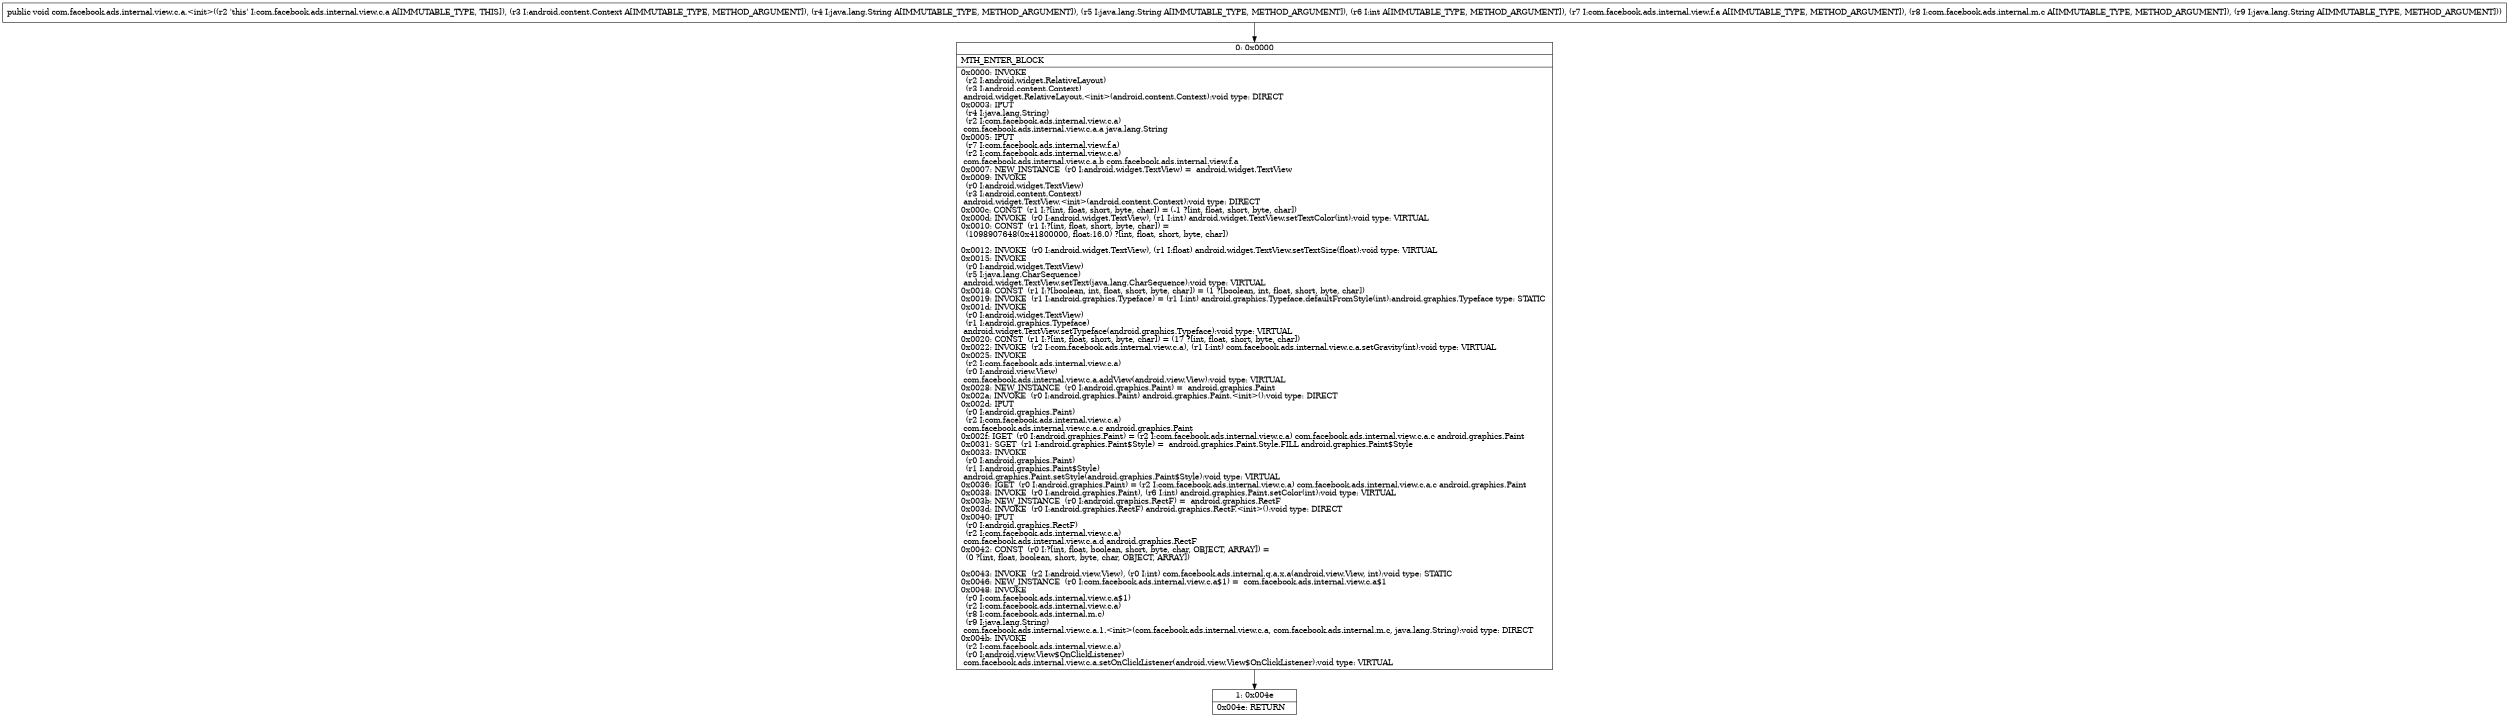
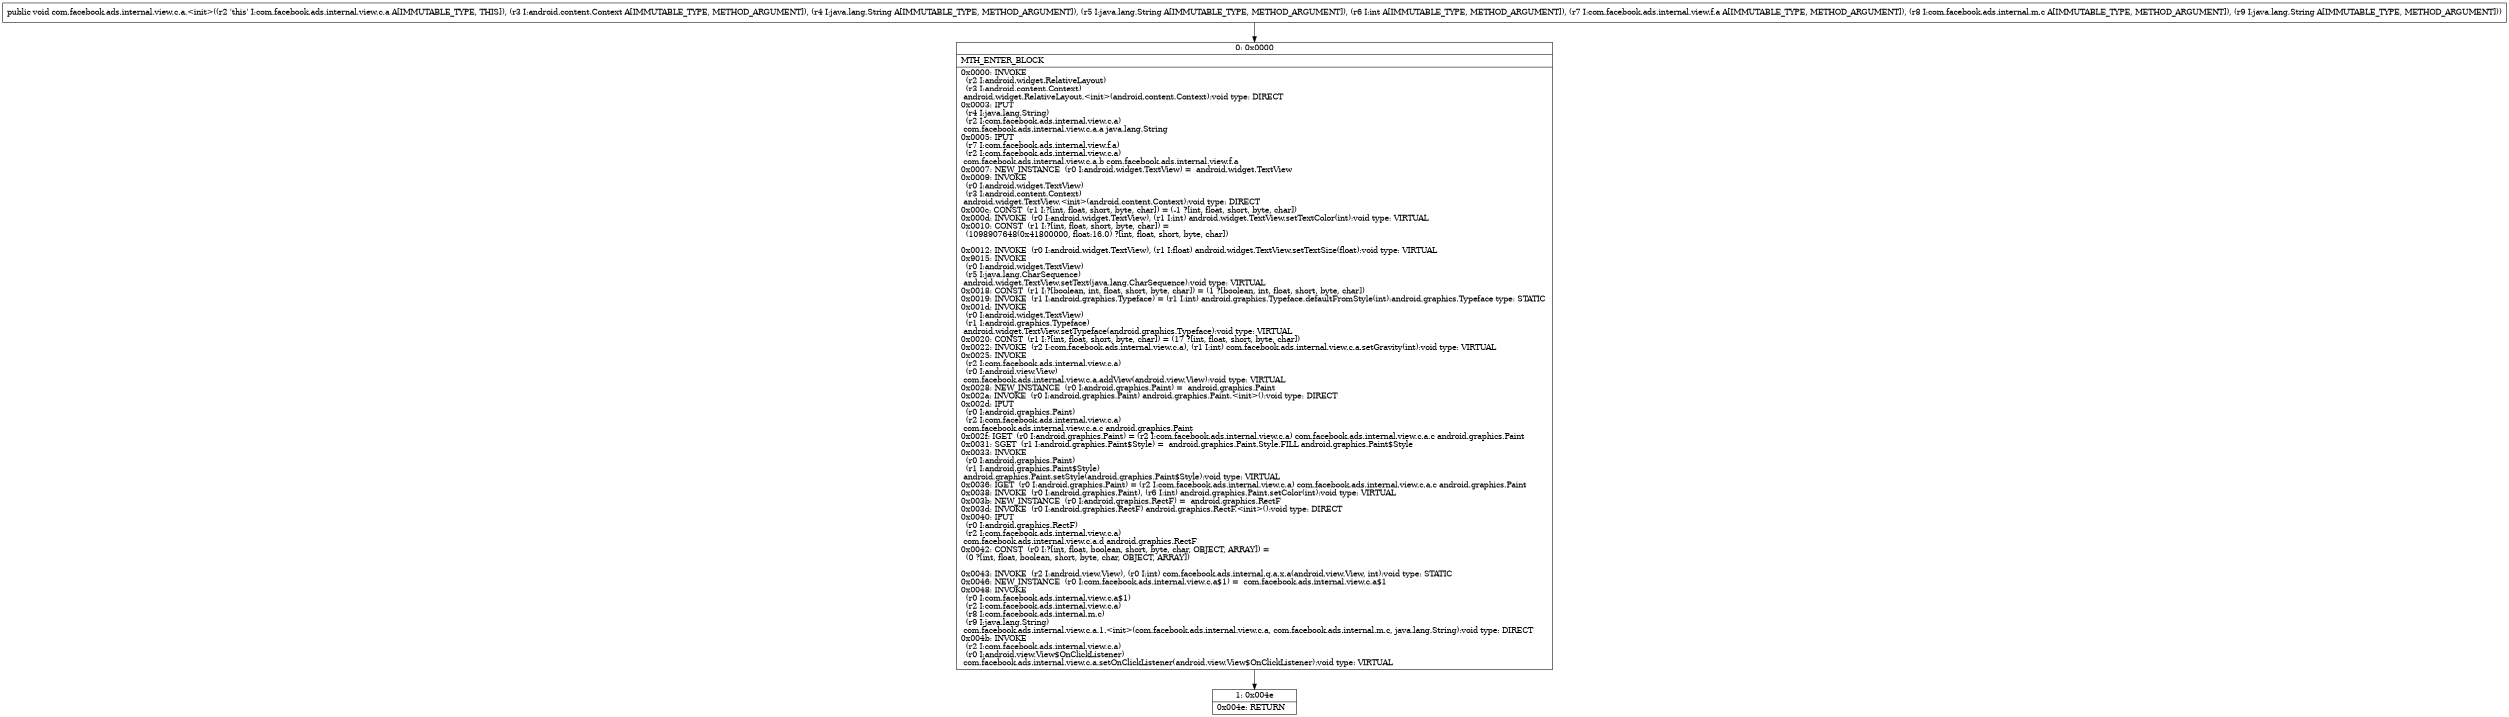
(996, 259) -> (996, 259)
